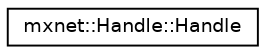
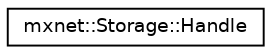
(133, 27) -> (136, 27)
